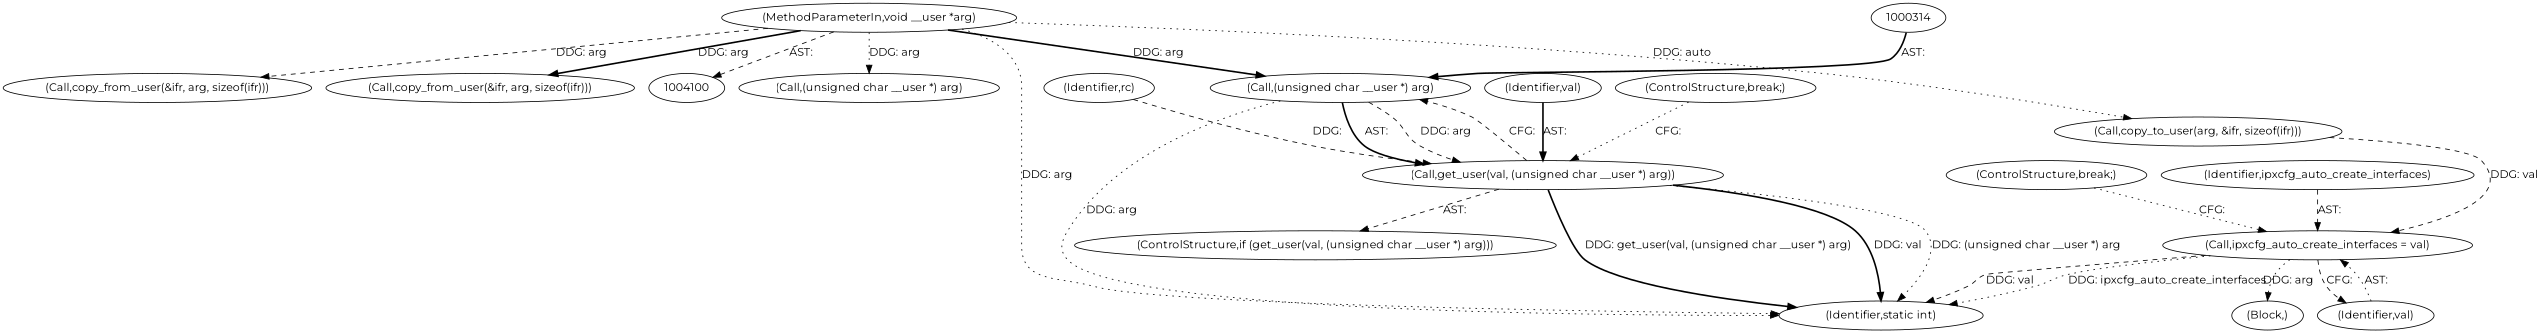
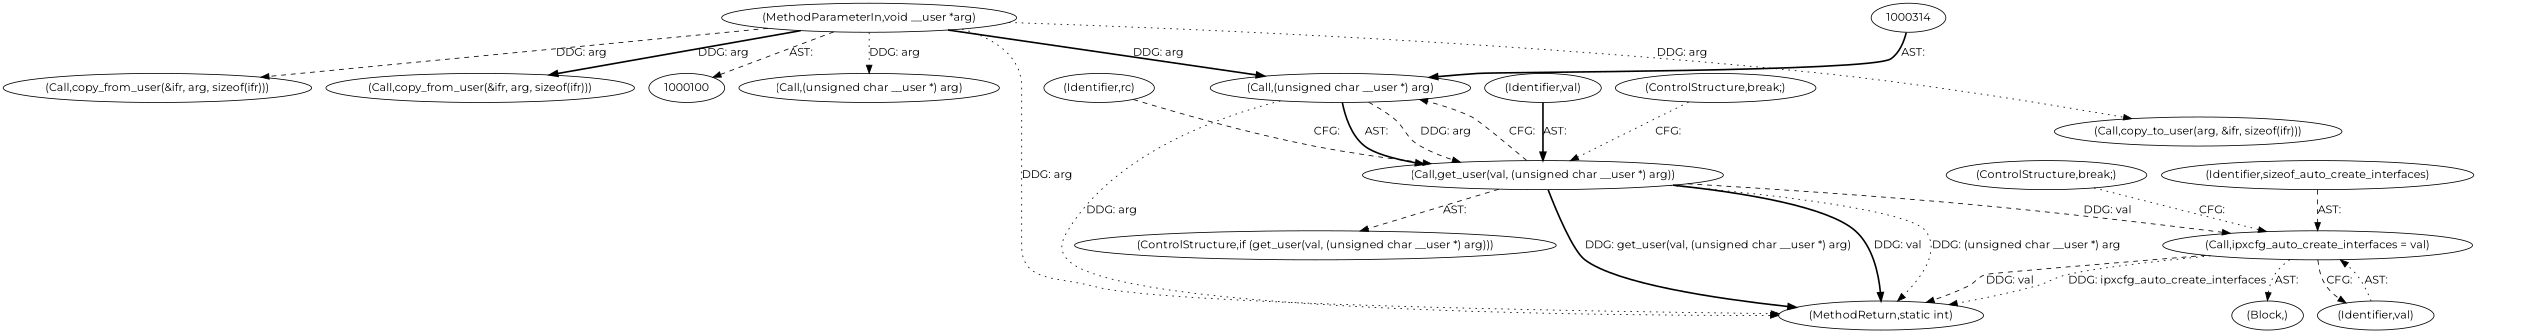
(1683, 53) -> (1683, 53)
(687, 88) -> (687, 88)
(1329, 132) -> (1329, 132)
(2471, 155) -> (1955, 203)
(2318, 175) -> (2318, 175)
(2289, 280) -> (2289, 280)
(1881, 316) -> (1881, 316)
